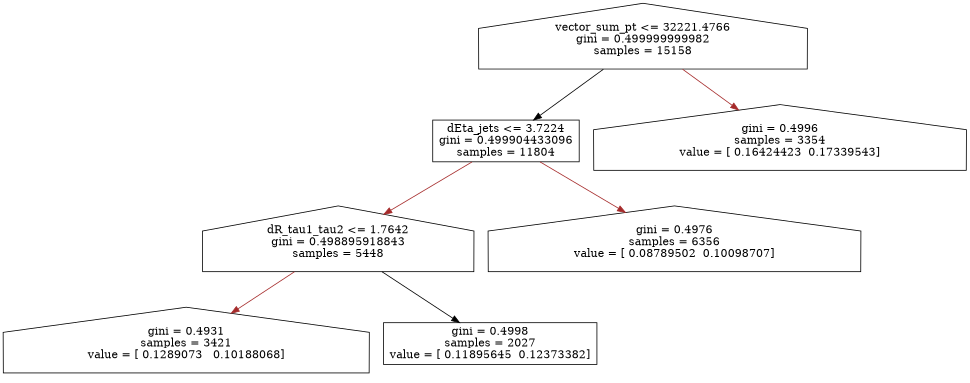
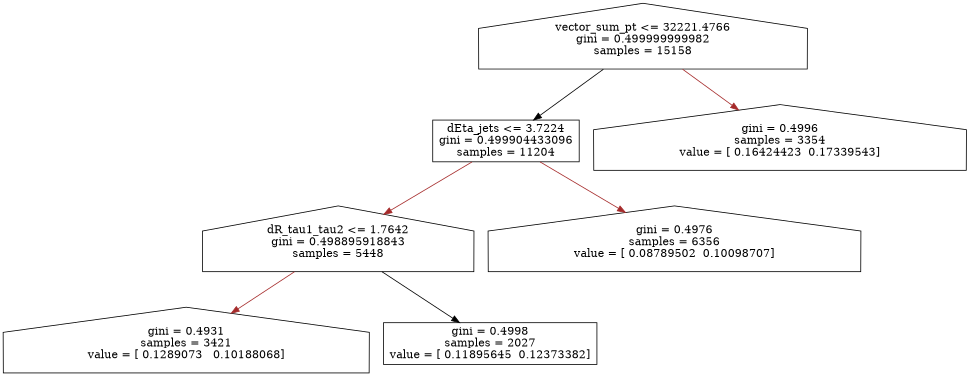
(506, 141) -> (506, 141)
